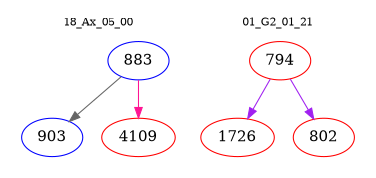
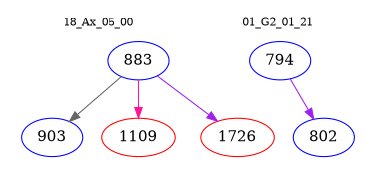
(280, 61) -> (280, 61)
(262, 94) -> (177, 91)
(138, 137) -> (138, 137)
(324, 137) -> (324, 137)
